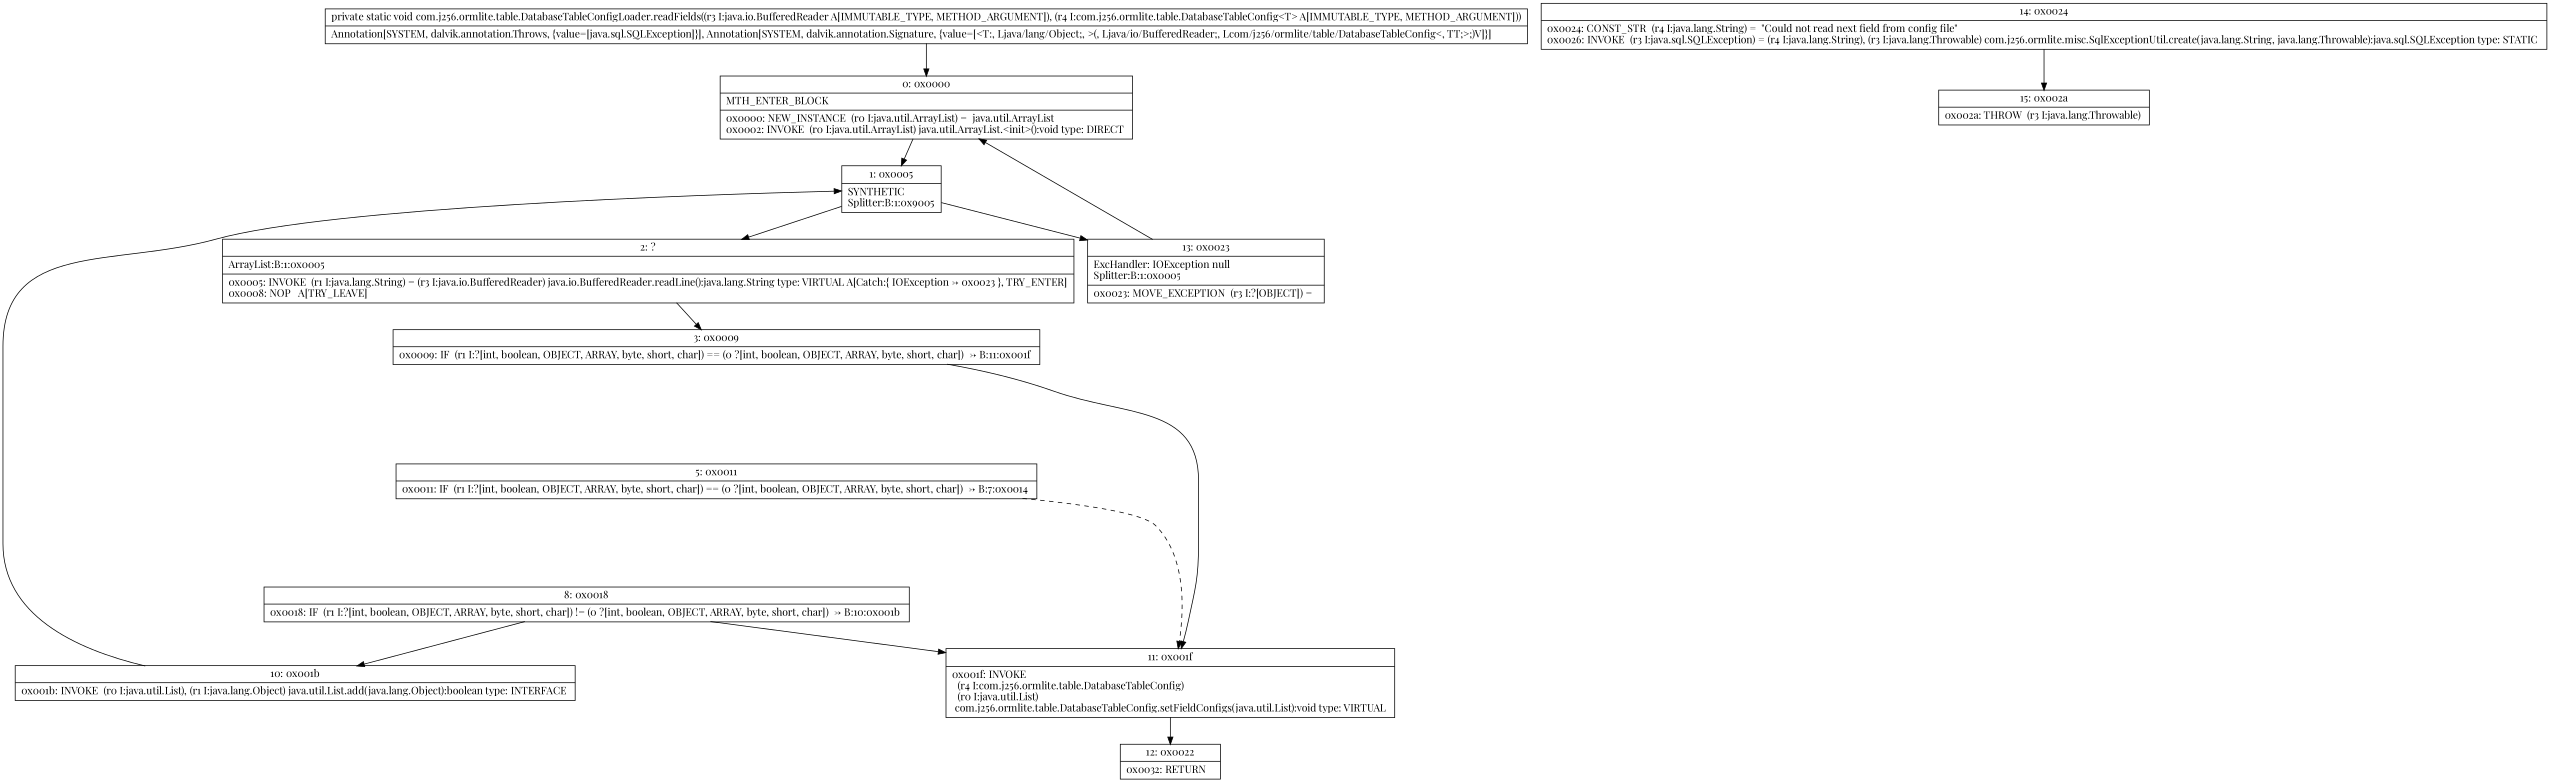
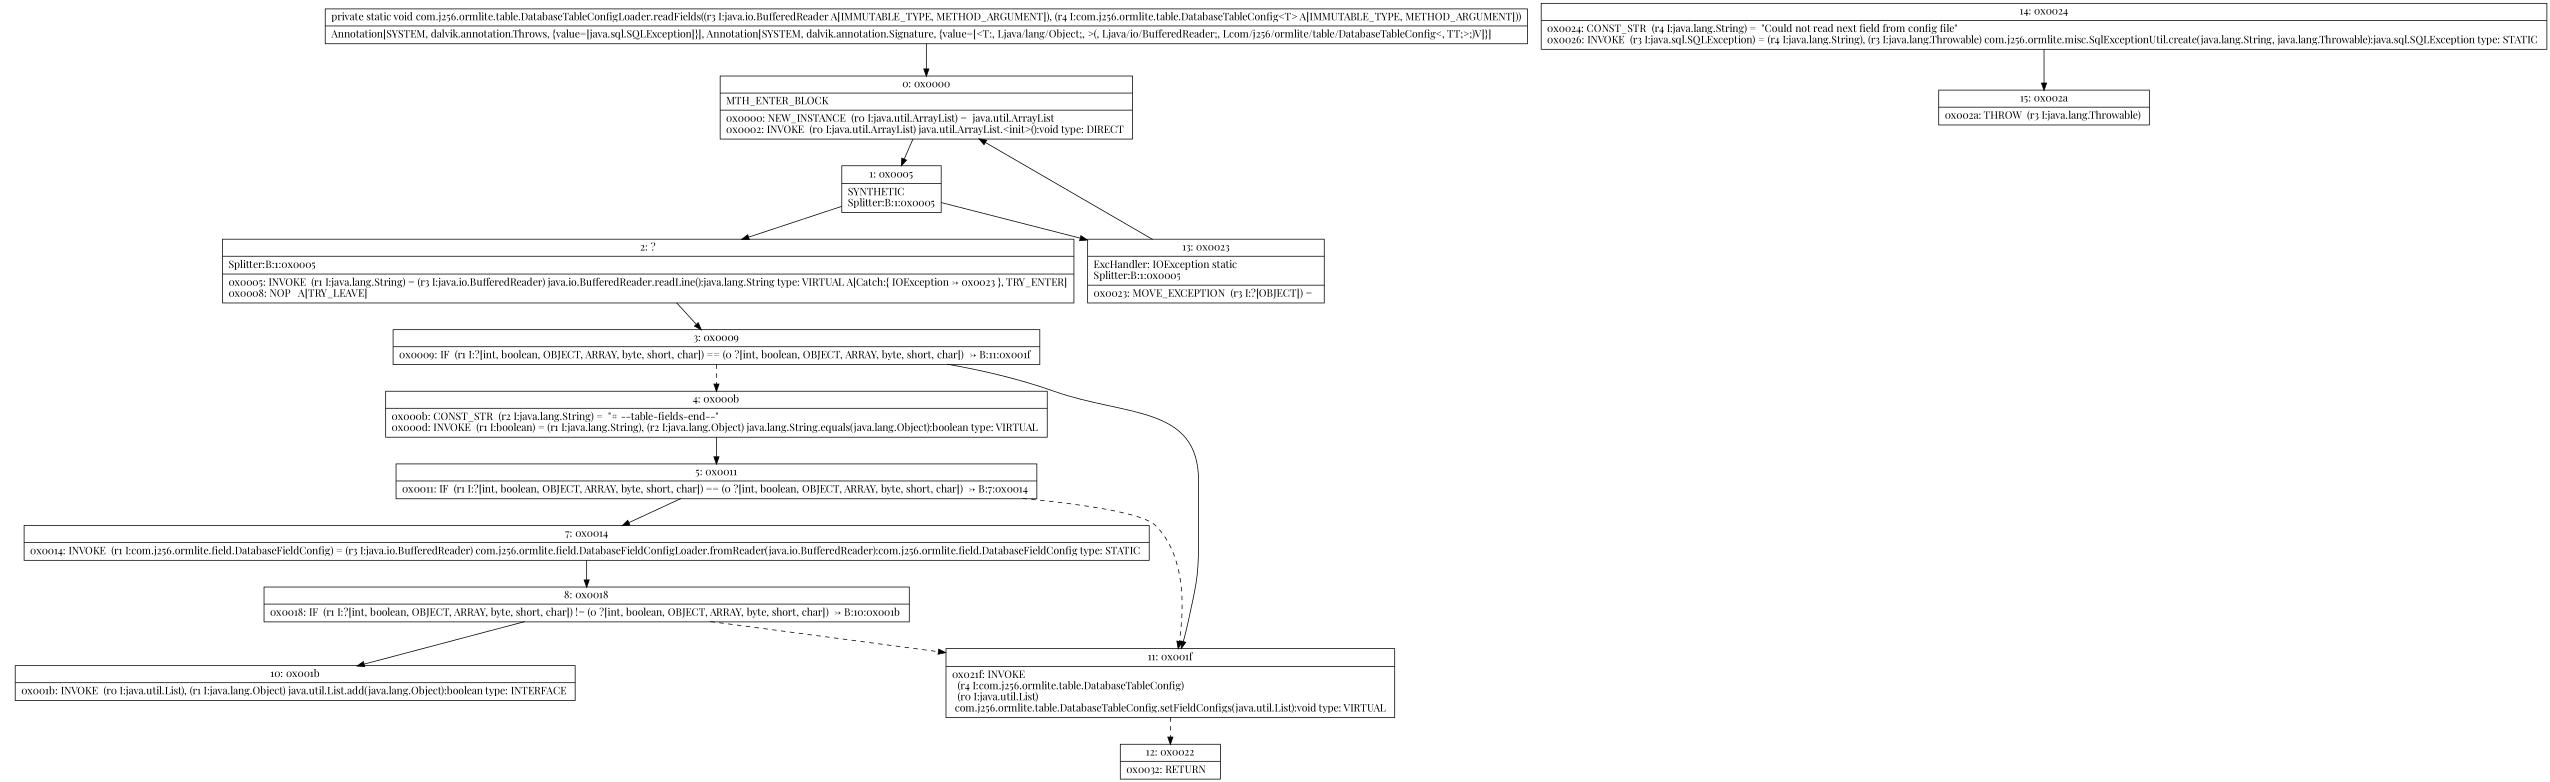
(891, 203) -> (891, 203)
(194, 244) -> none
(277, 265) -> (272, 265)
(1162, 265) -> (1166, 265)
none -> (716, 414)
none -> (587, 543)
(824, 637) -> (824, 637)
(992, 675) -> (991, 675)
(1170, 727) -> (1170, 727)
